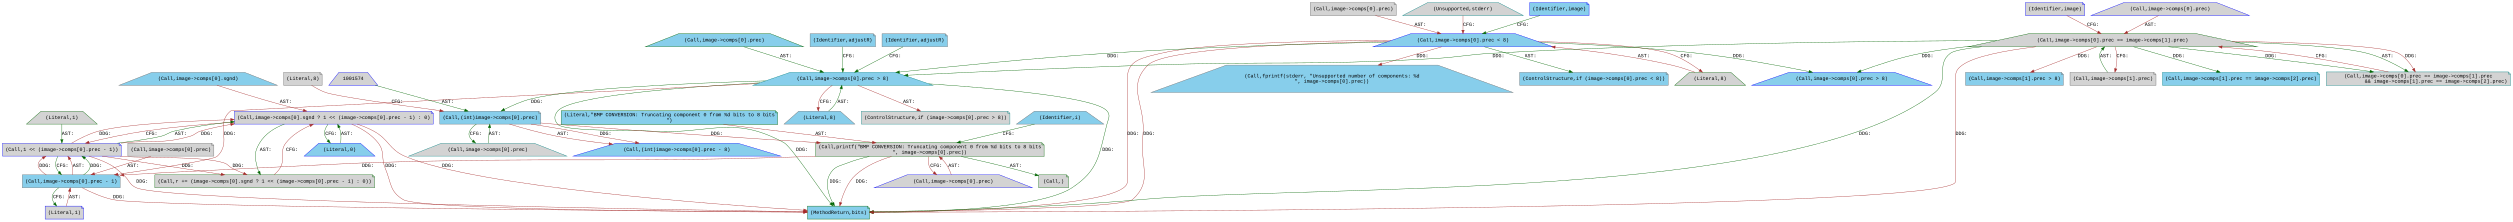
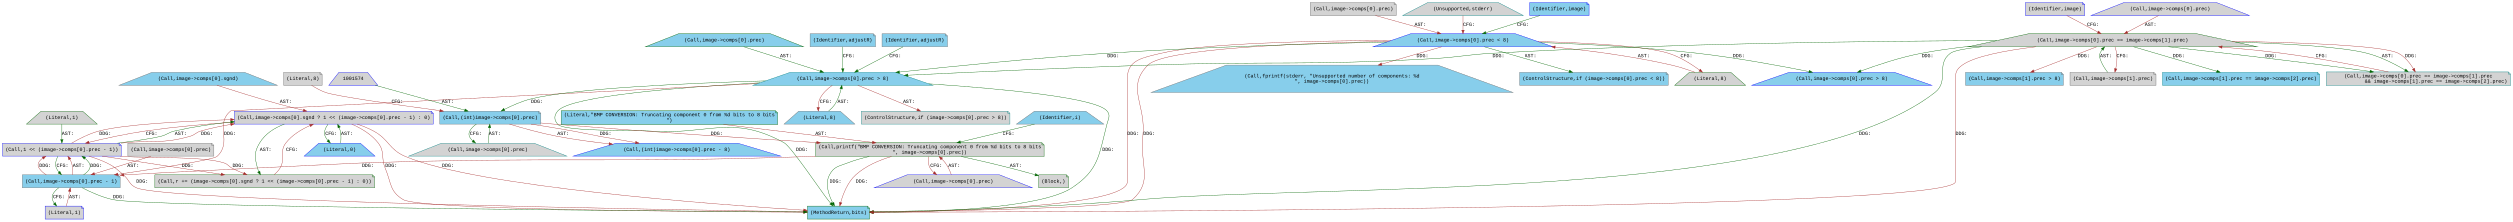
(1054, 181) -> (1054, 181)
(442, 208) -> (442, 208)
